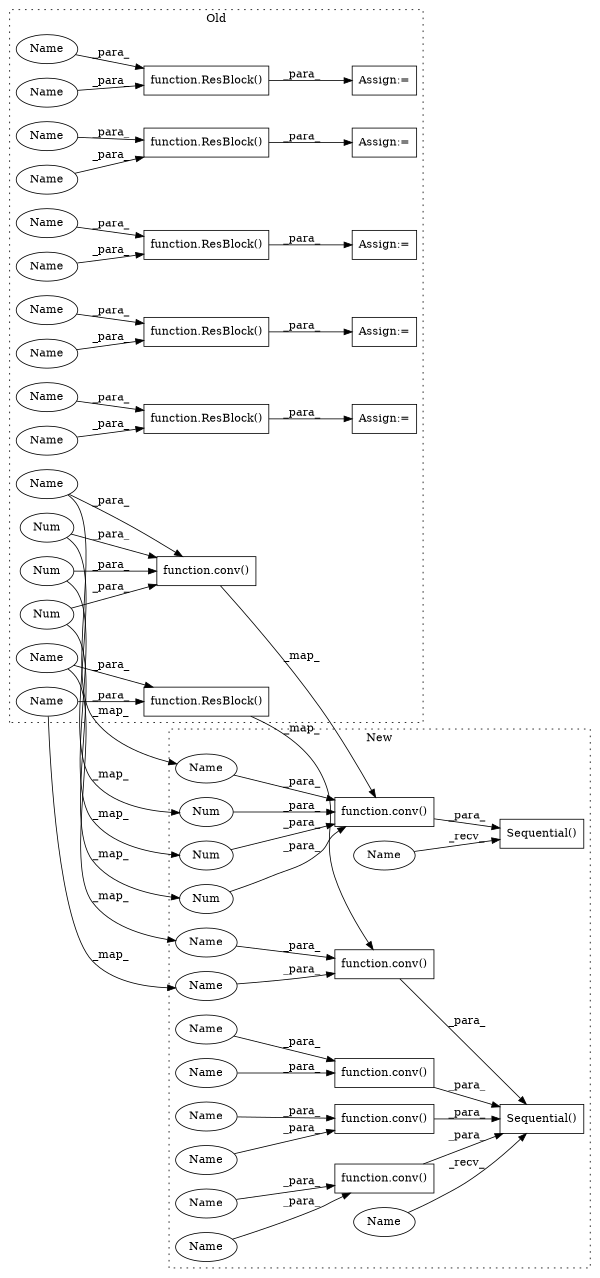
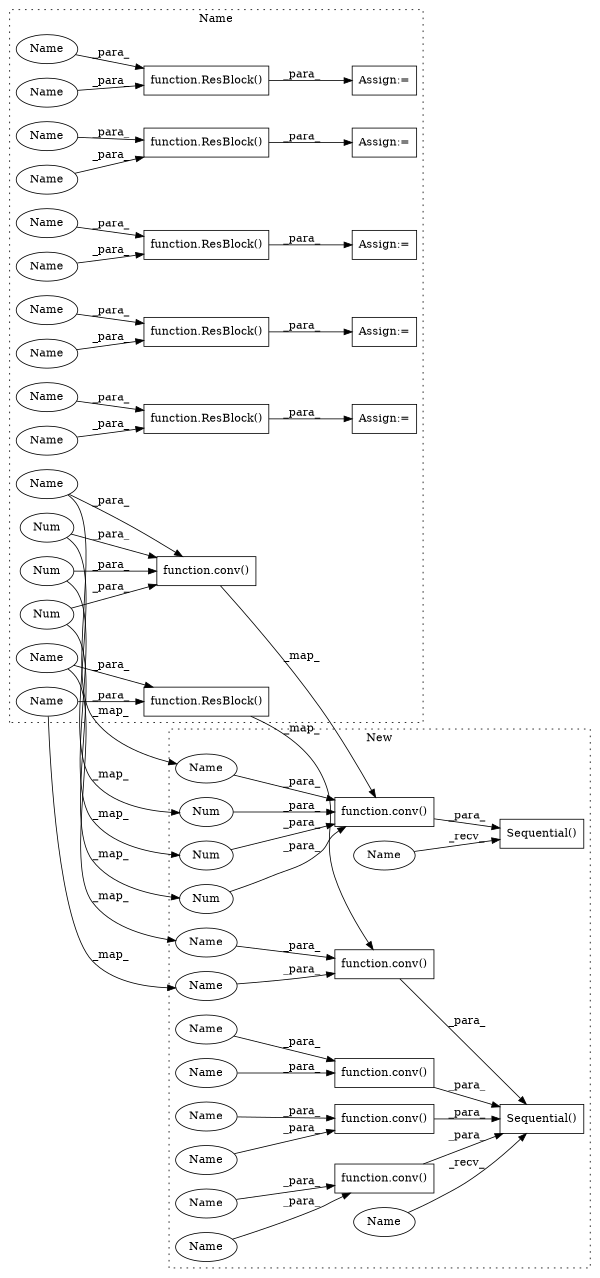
(216, 19) -> (216, 19)
